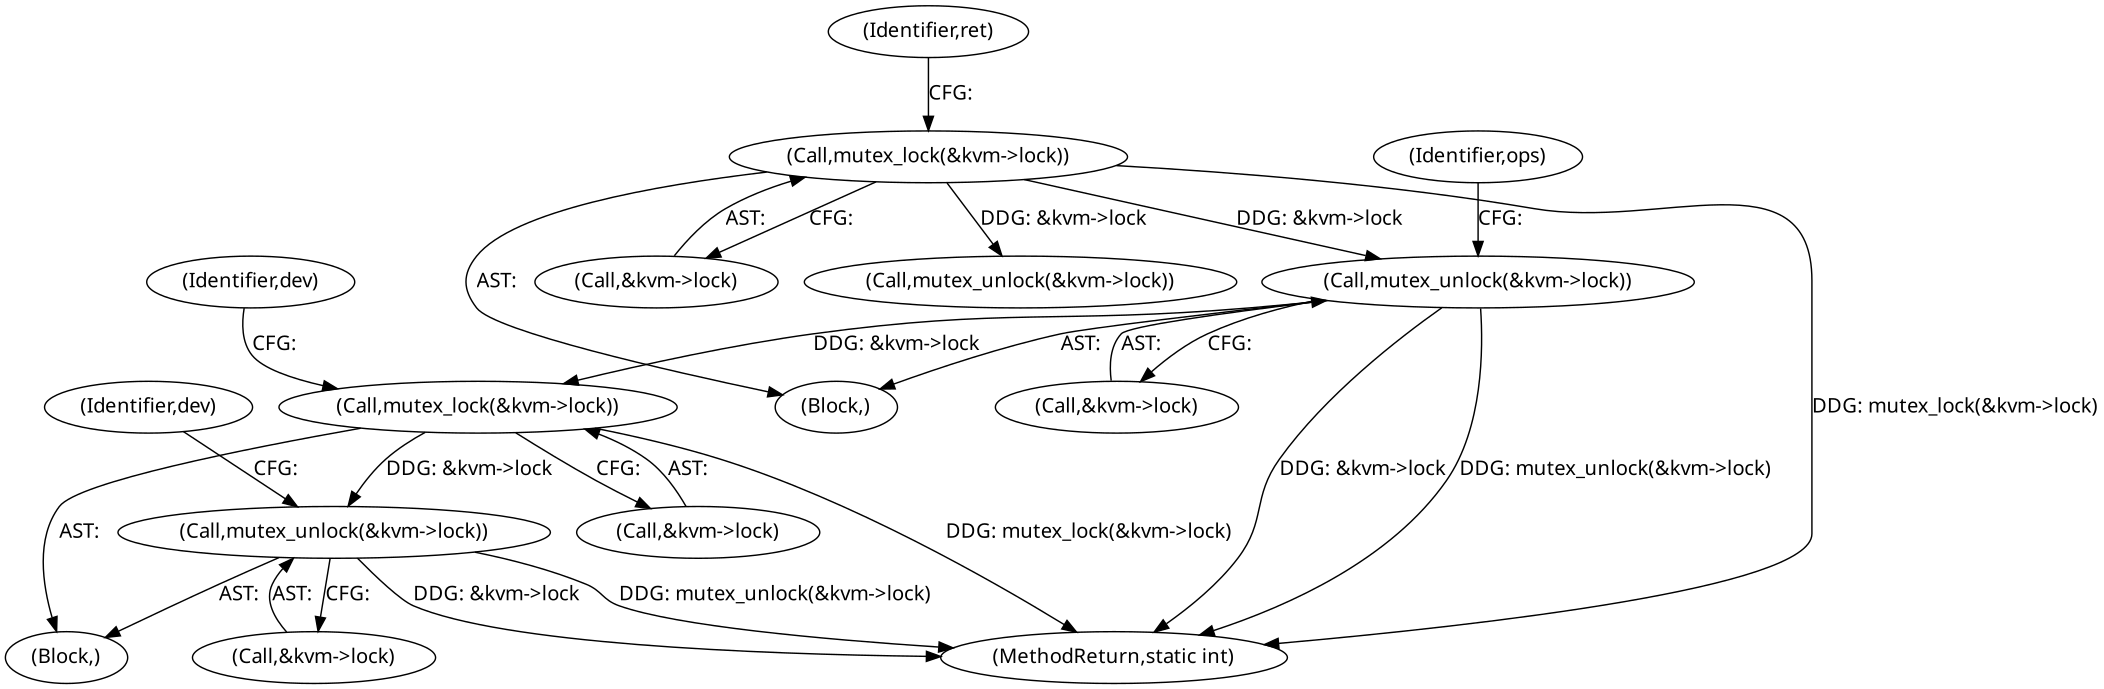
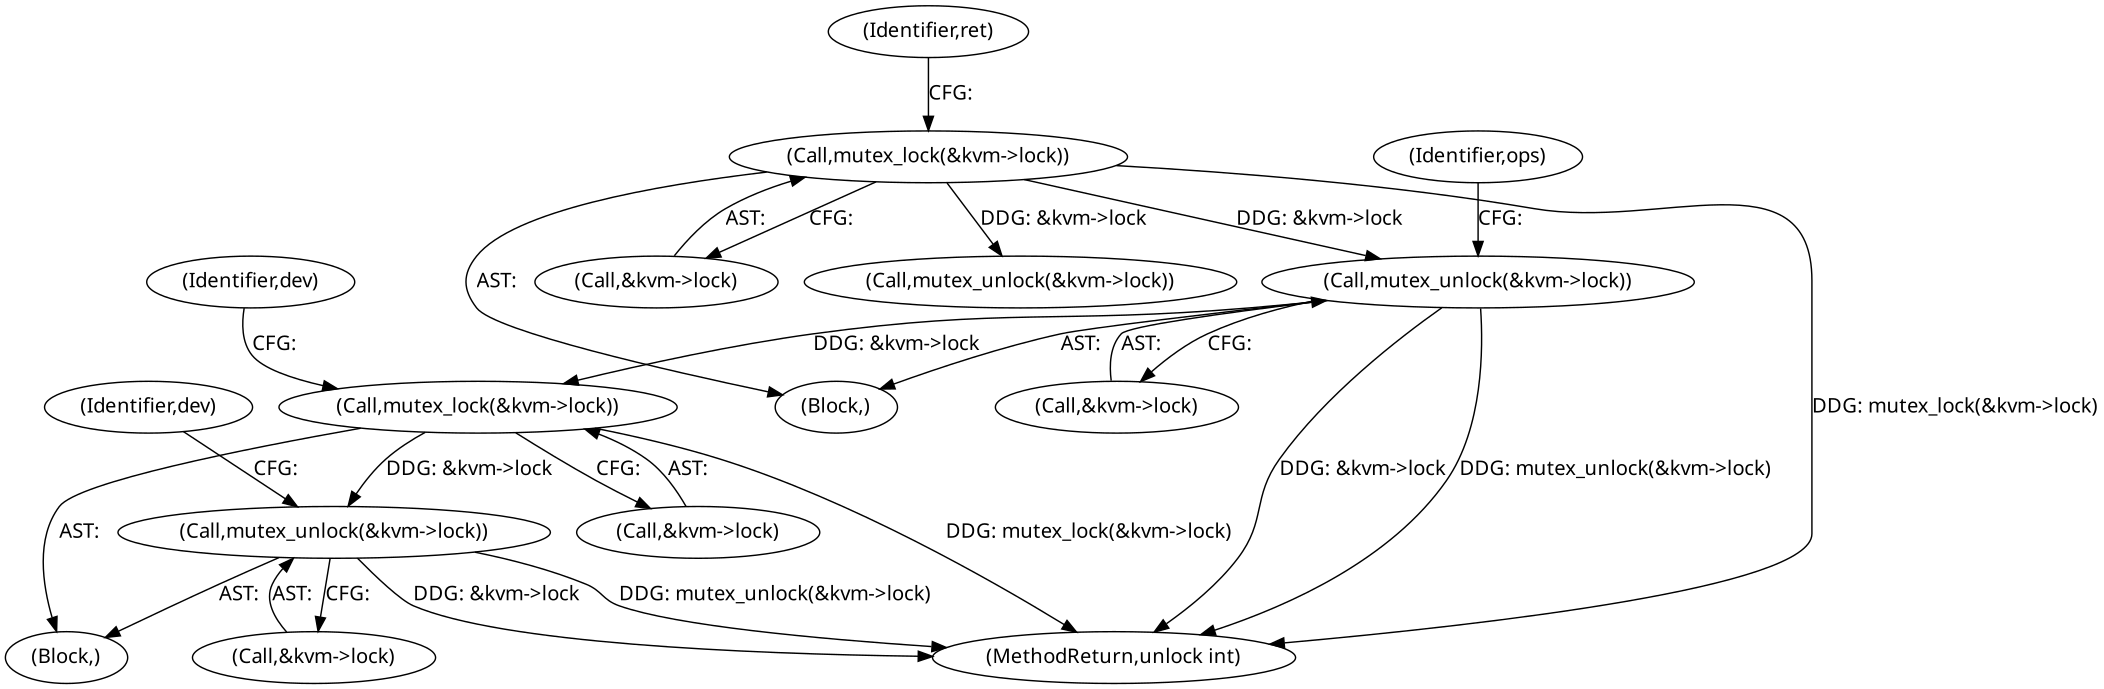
(1114, 658) -> (1114, 658)
